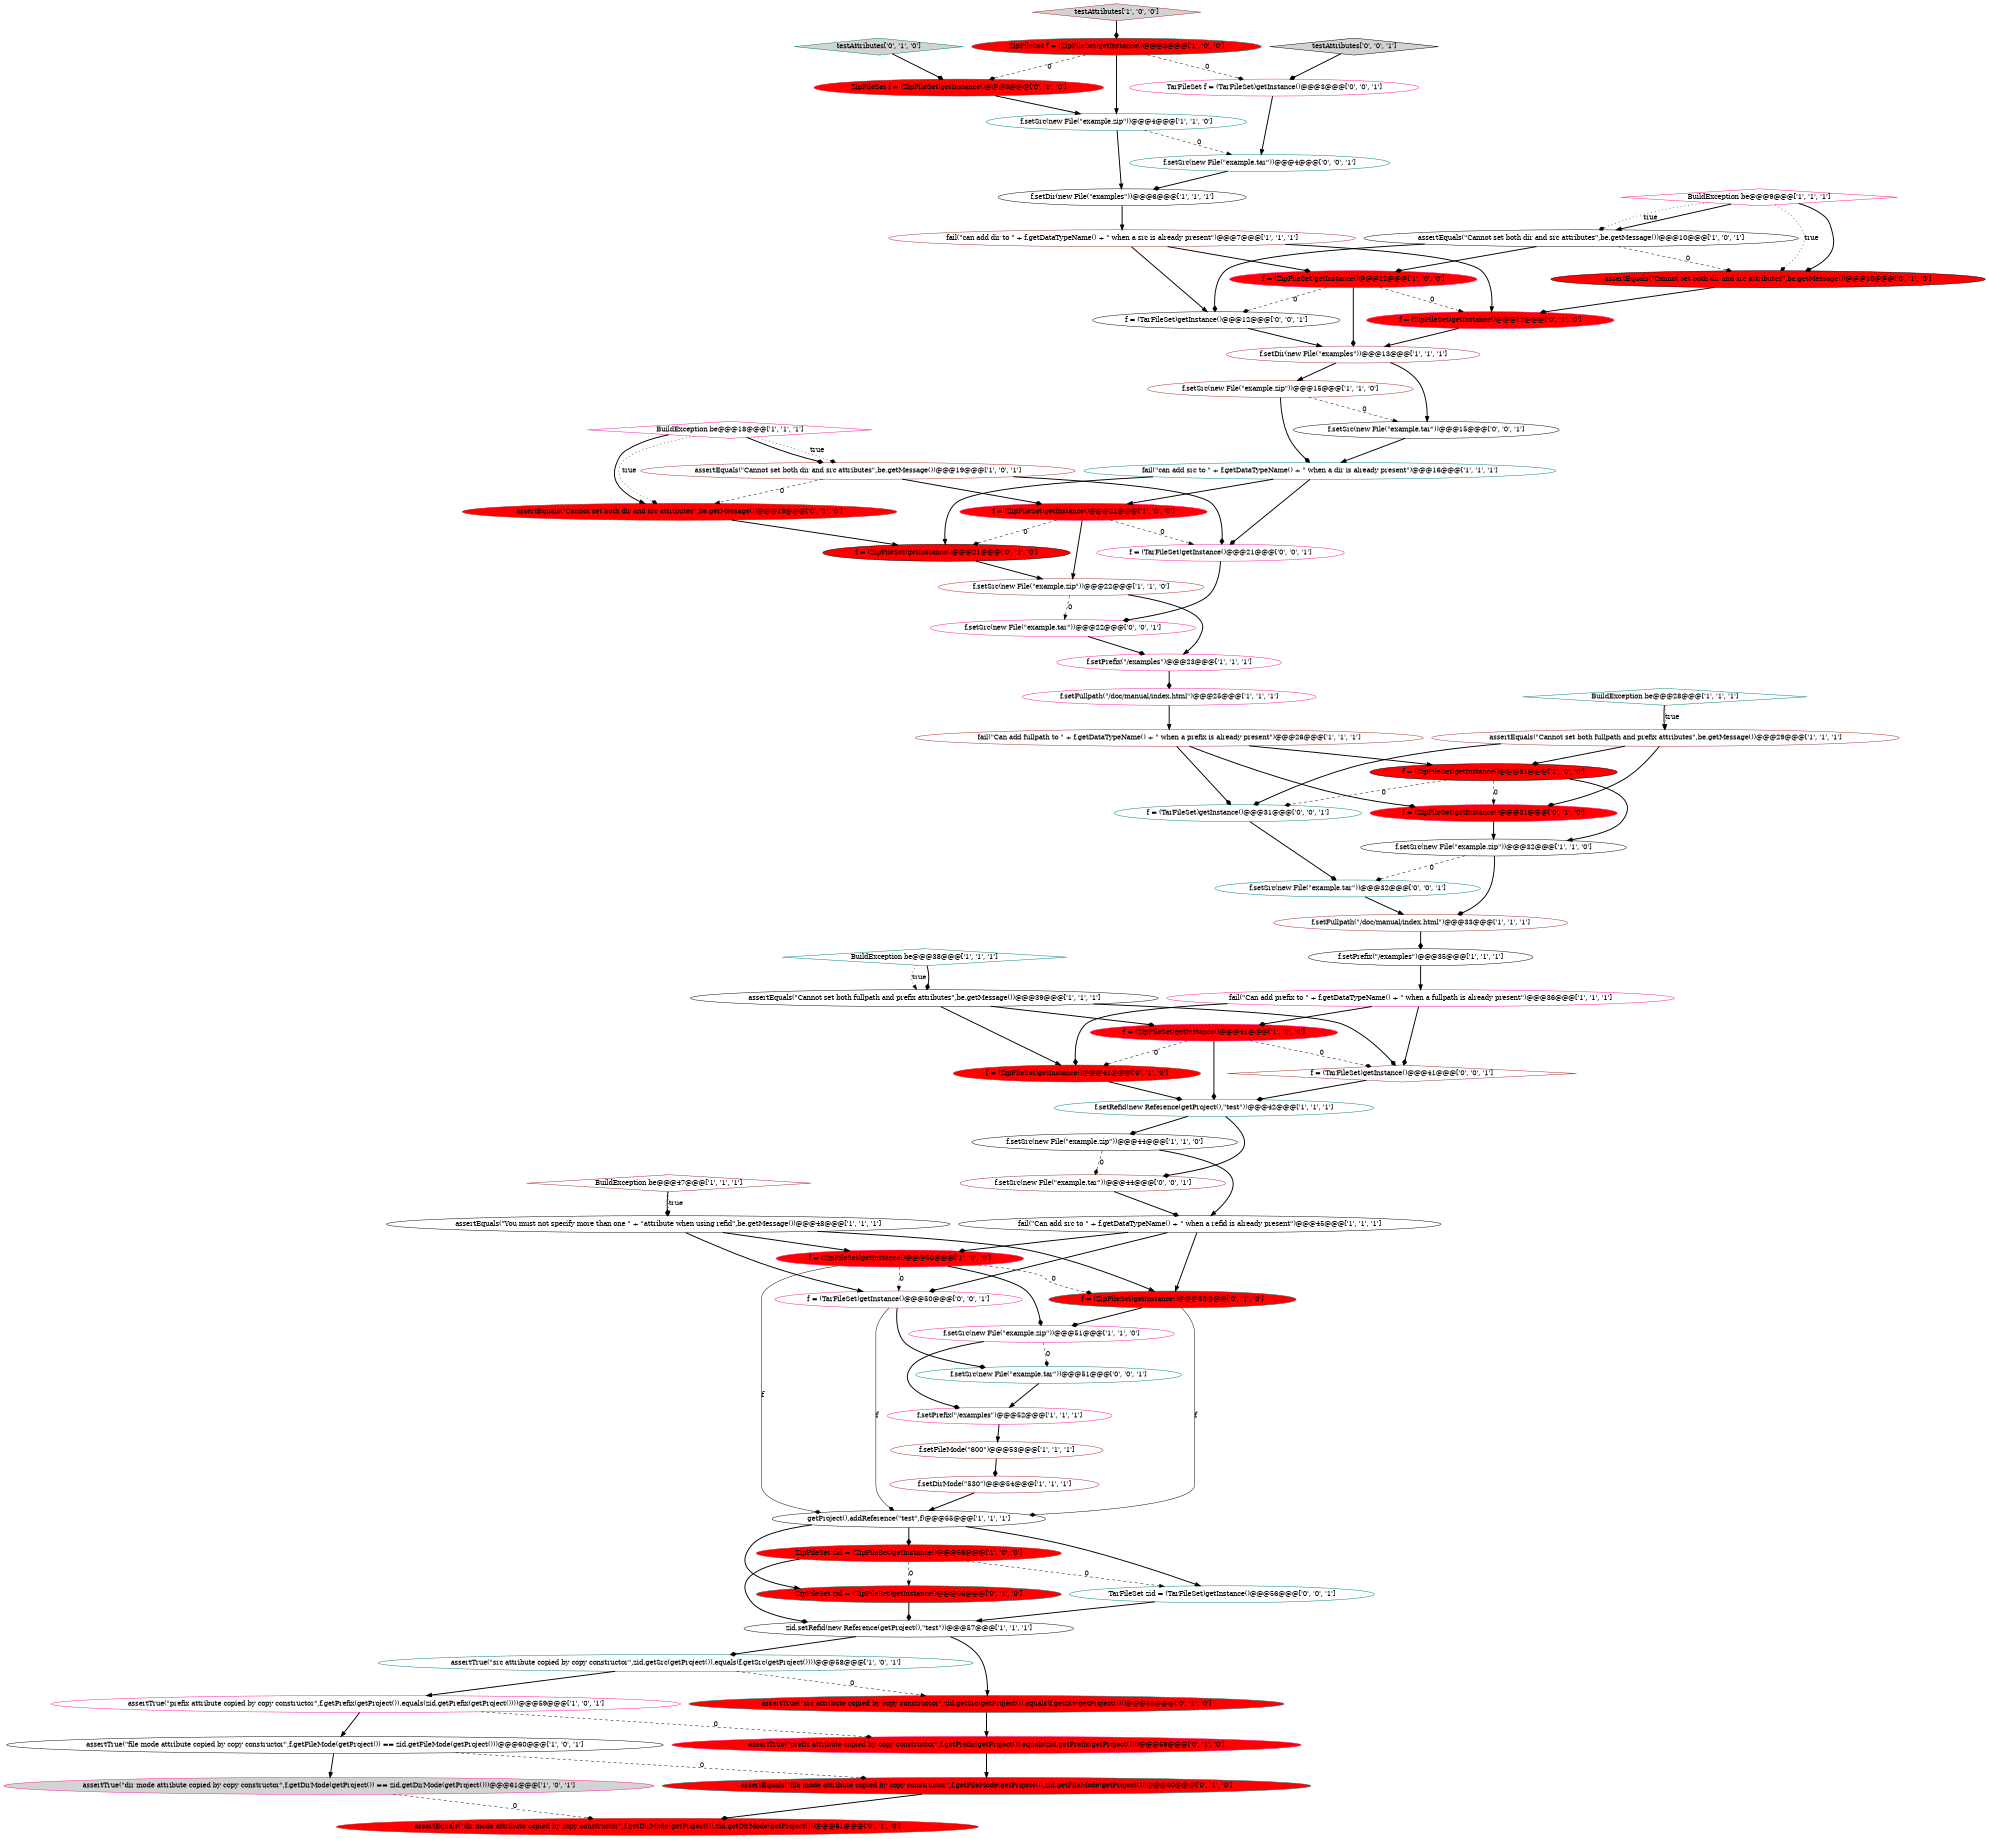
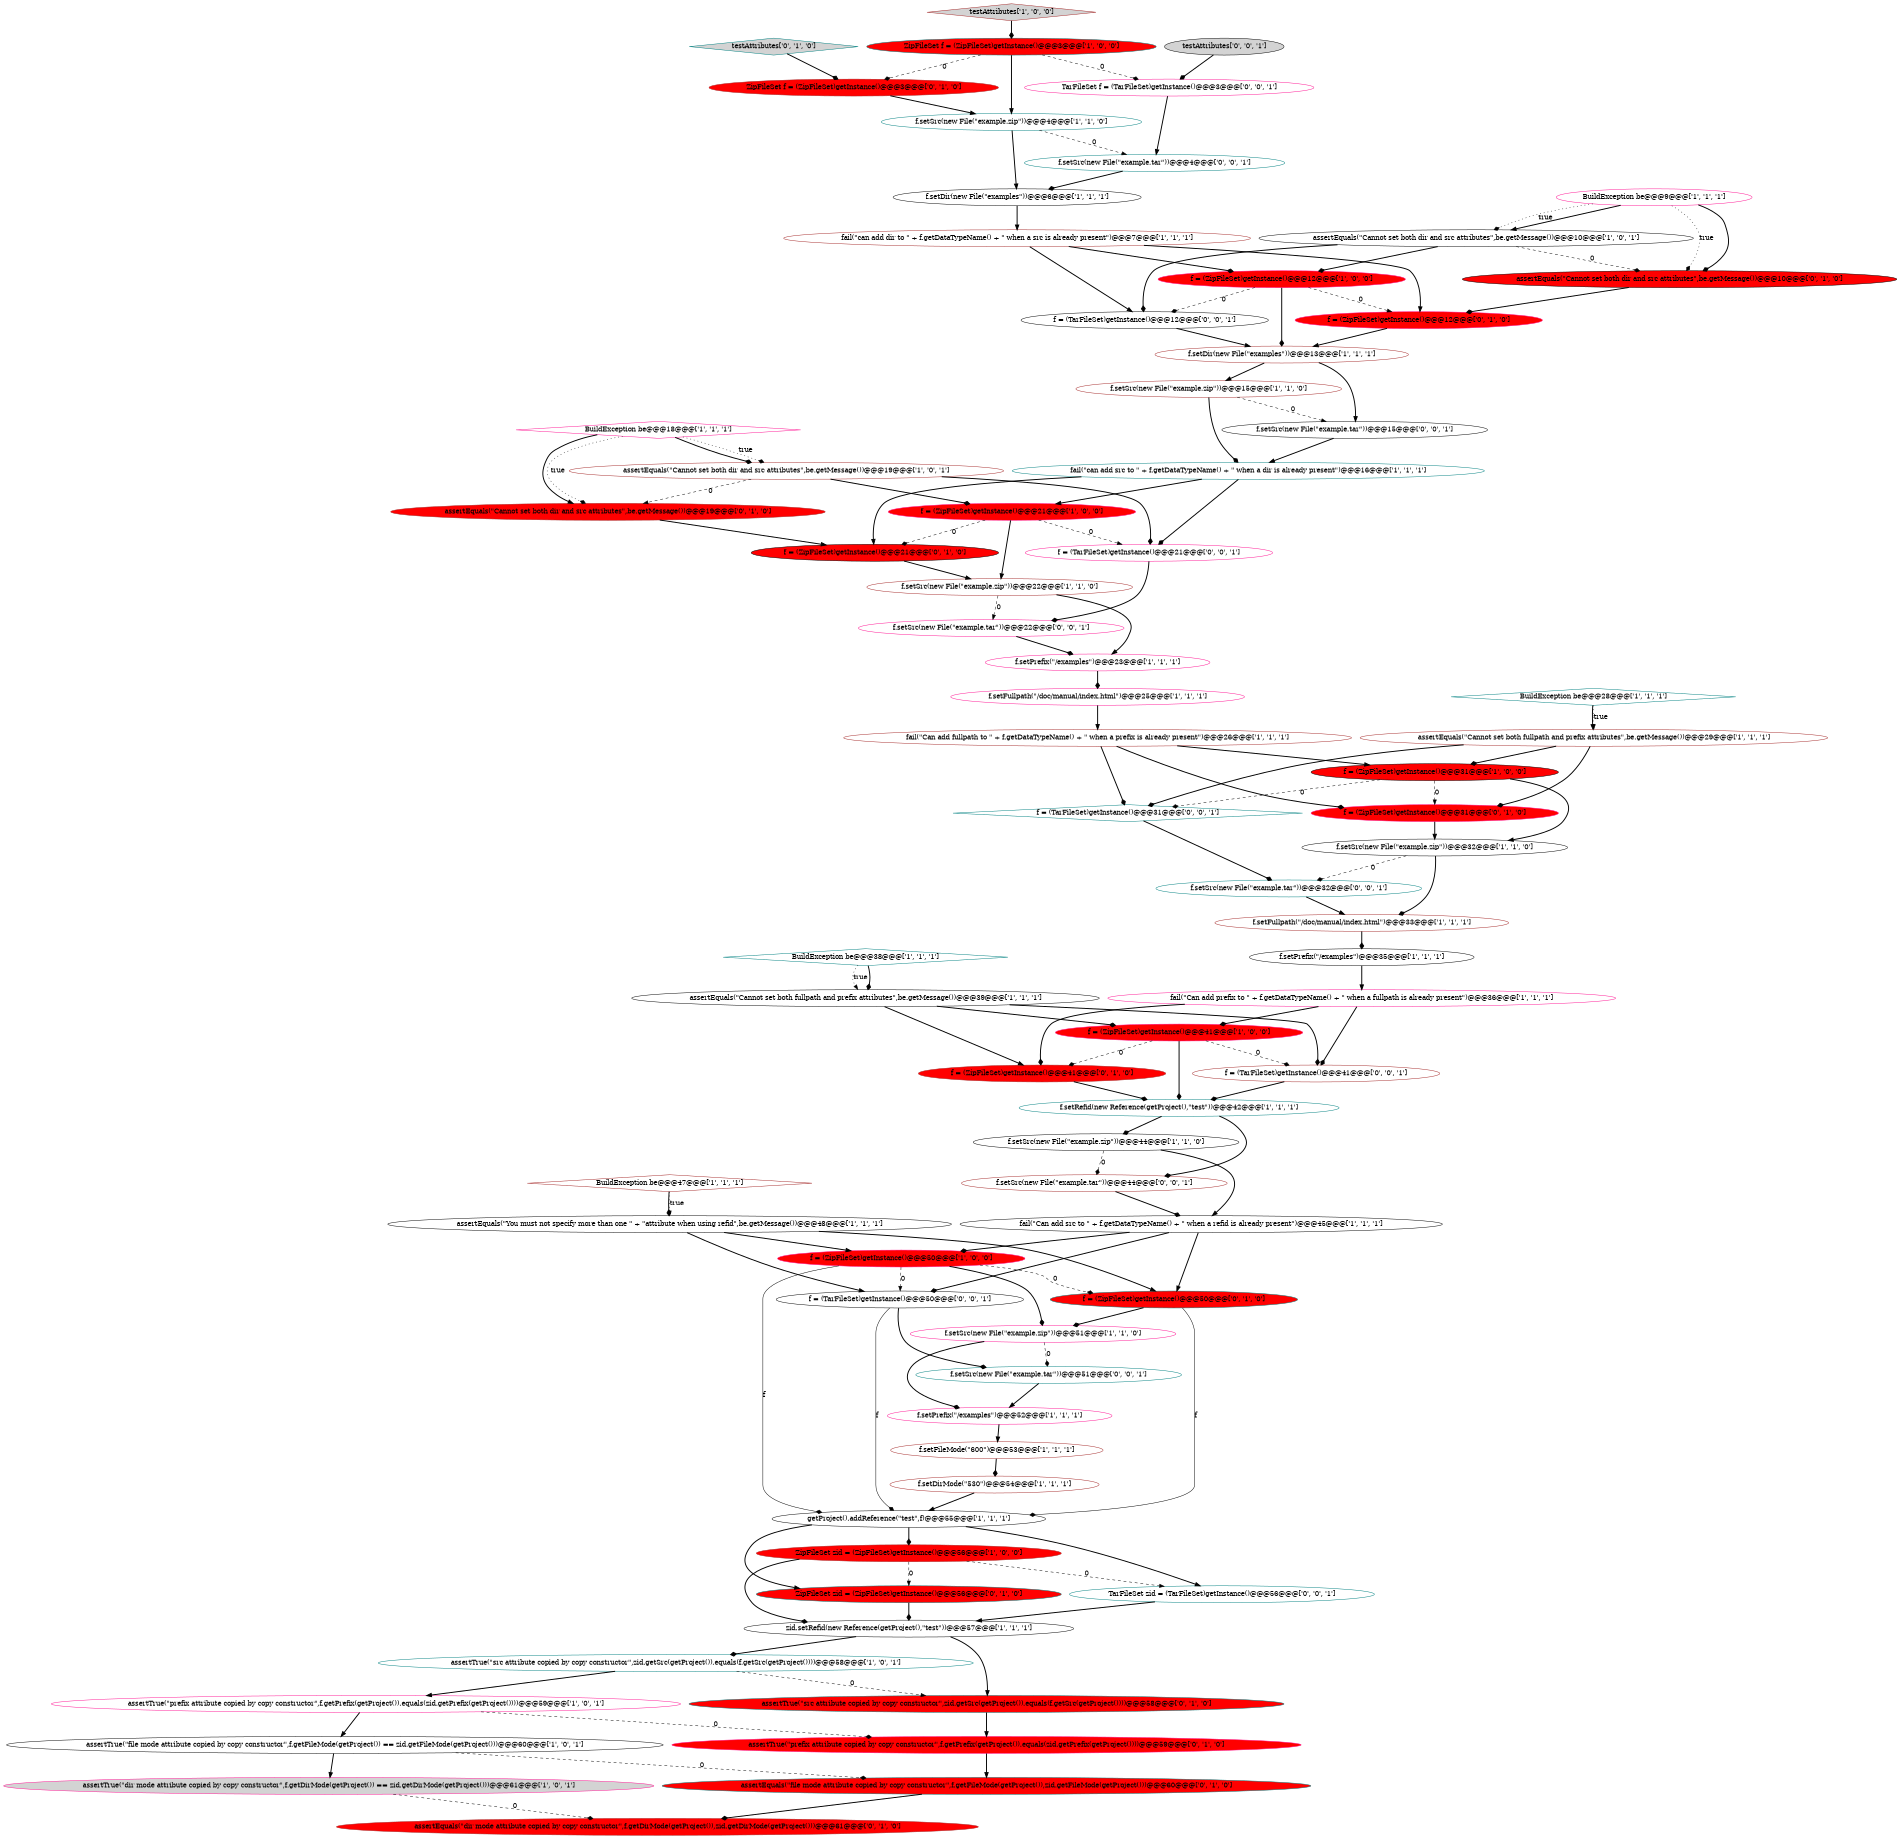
(1354, 47) -> (1224, 47)
(1759, 197) -> (1654, 197)
(1238, 813) -> (1128, 813)
(1402, 1074) -> (1316, 1074)
(898, 1300) -> (900, 1300)
